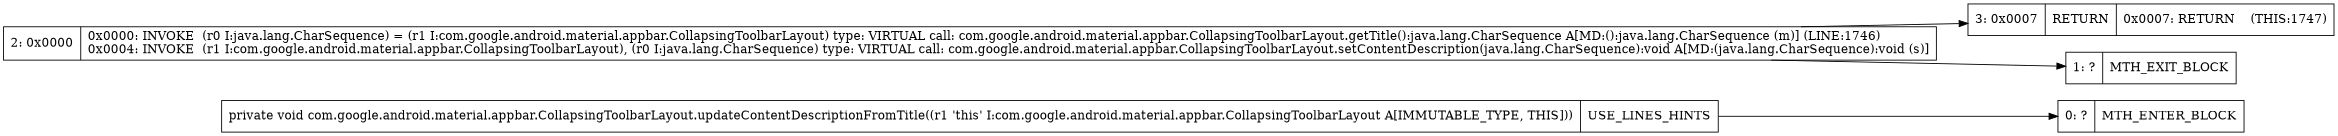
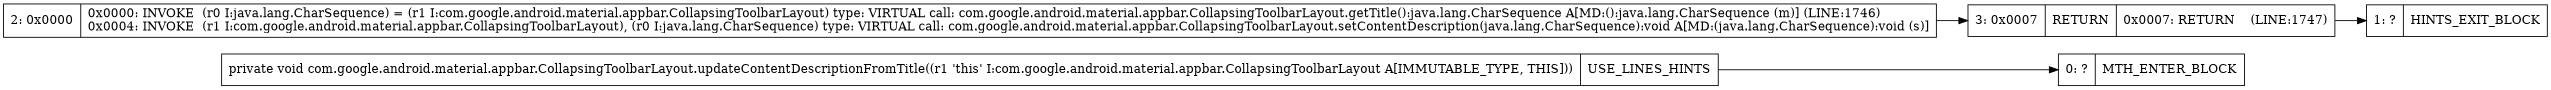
(2225, 19) -> (2226, 20)
(1914, 63) -> (2346, 21)
(2169, 68) -> (2475, 20)
